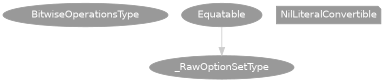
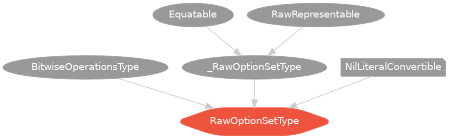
none -> (316, 15)
none -> (255, 122)
